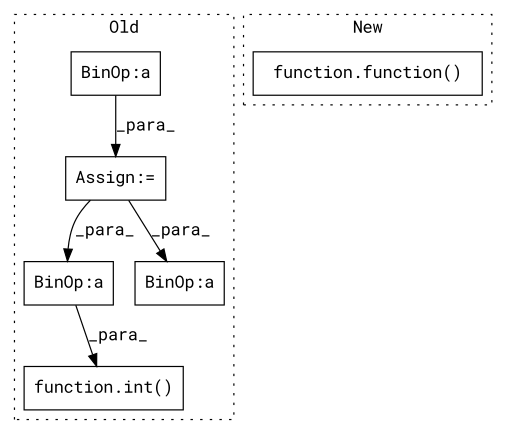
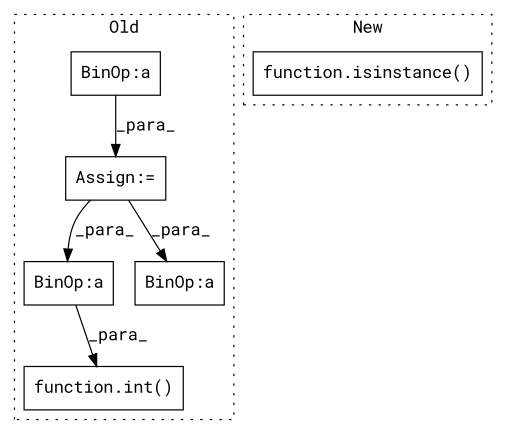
(368, 74) -> (368, 74)
